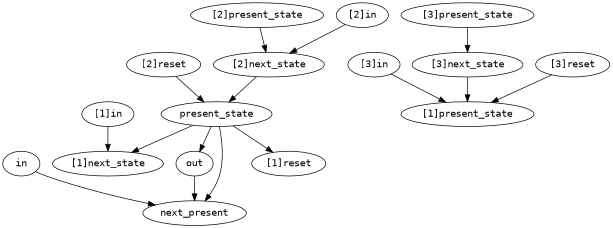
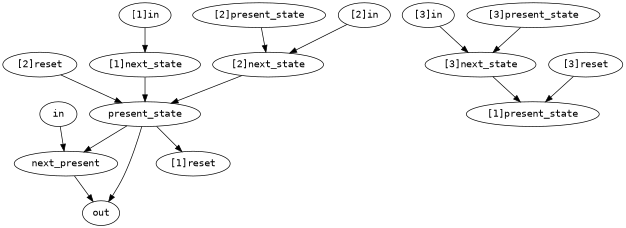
(415, 87) -> (451, 37)
(165, 137) -> (145, 86)
(195, 185) -> (82, 186)
